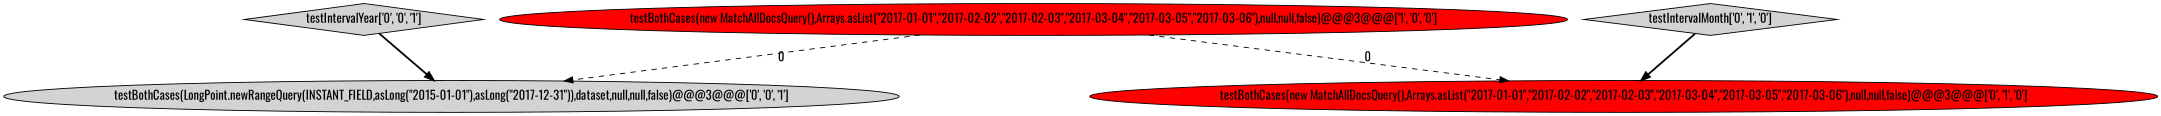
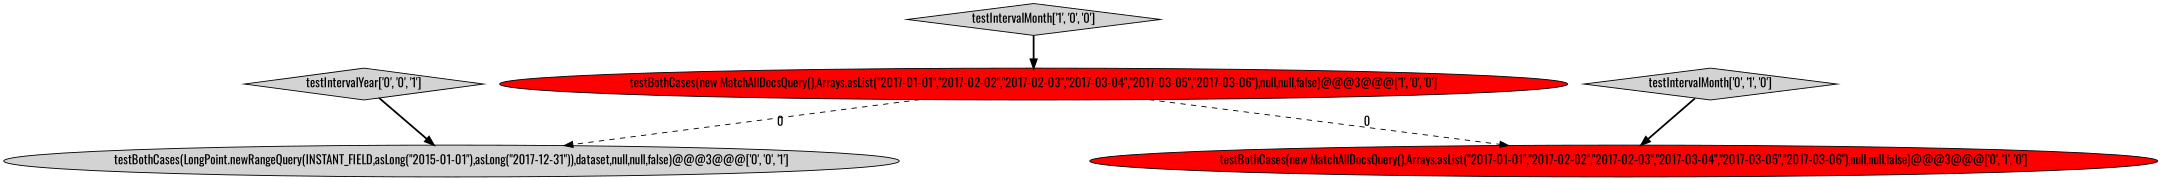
none -> (1034, 19)
